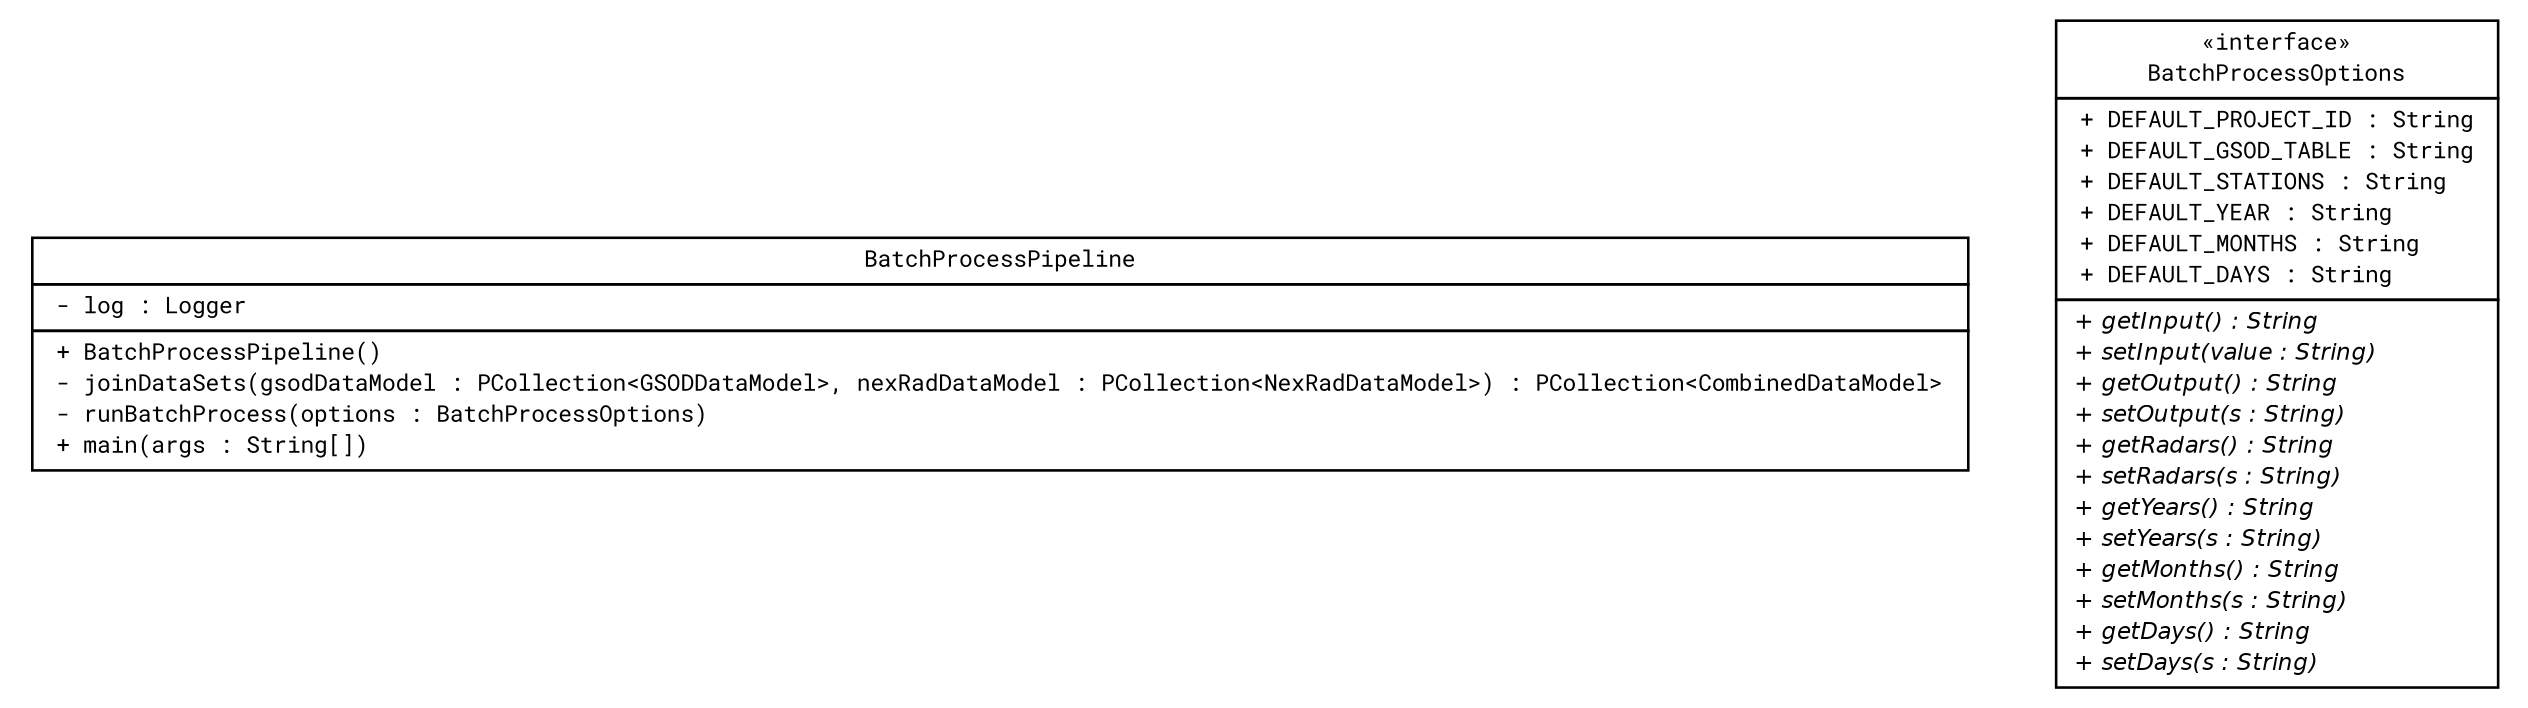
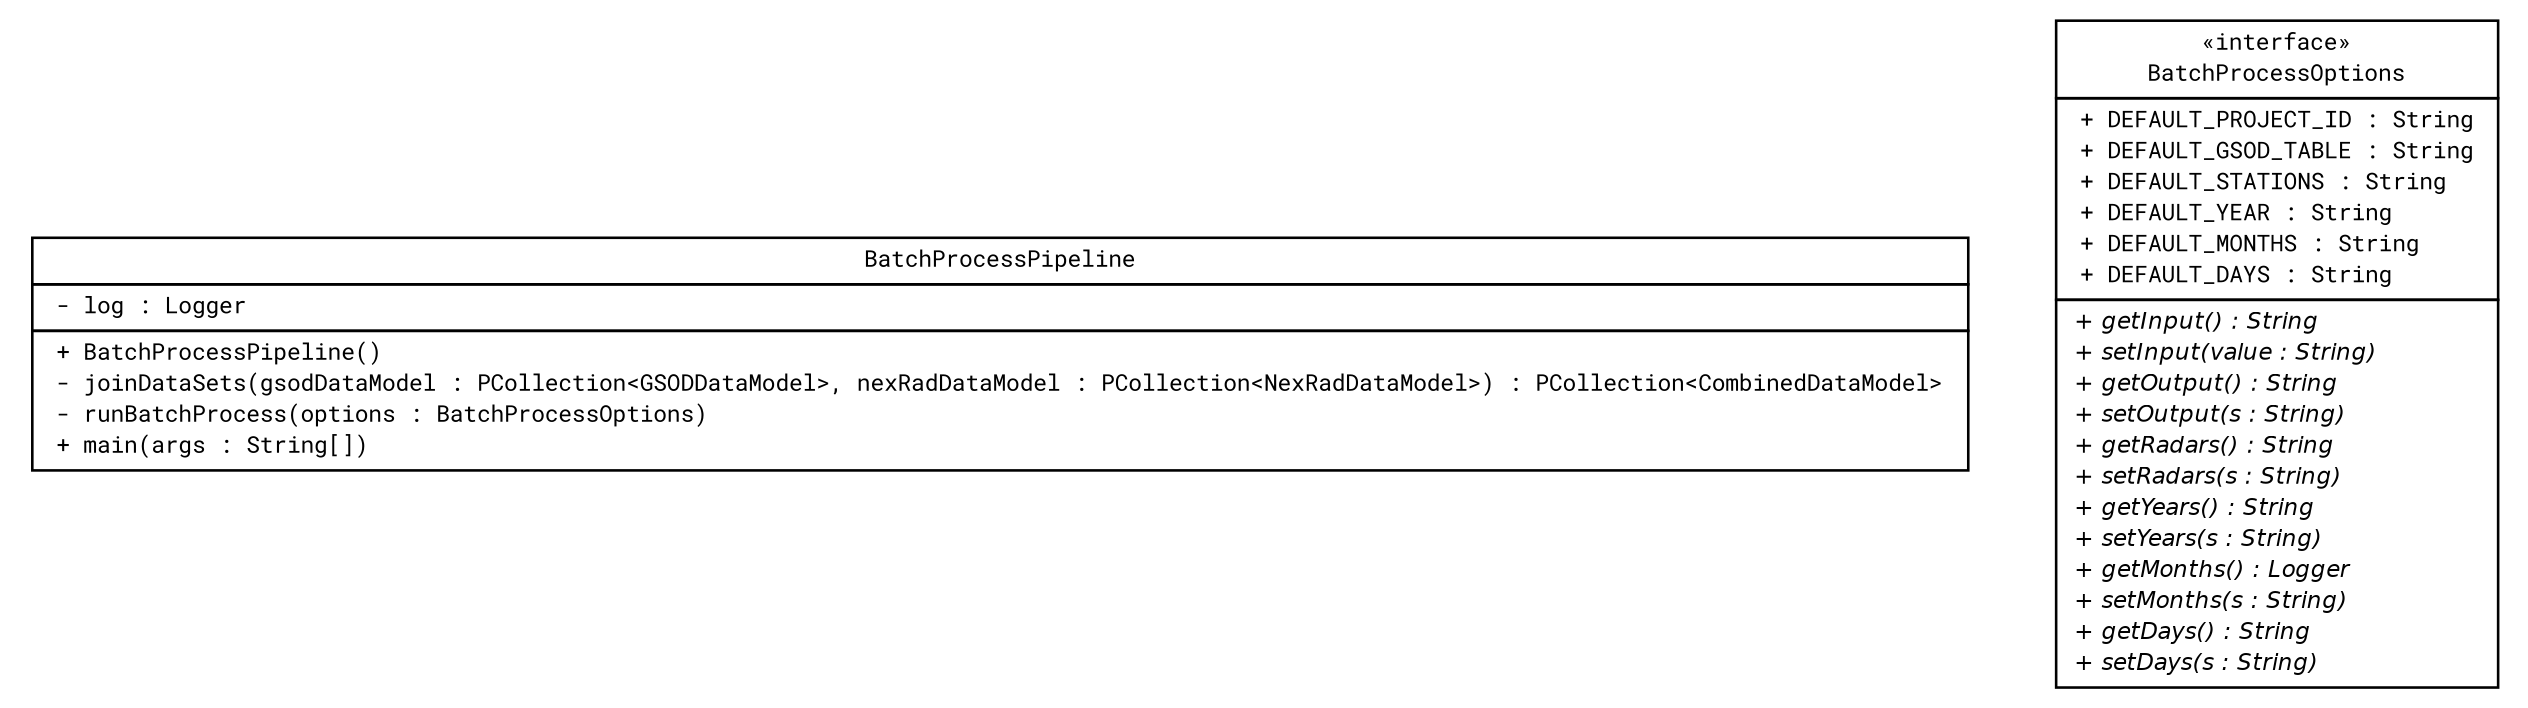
(2207, 570) -> (2213, 570)
